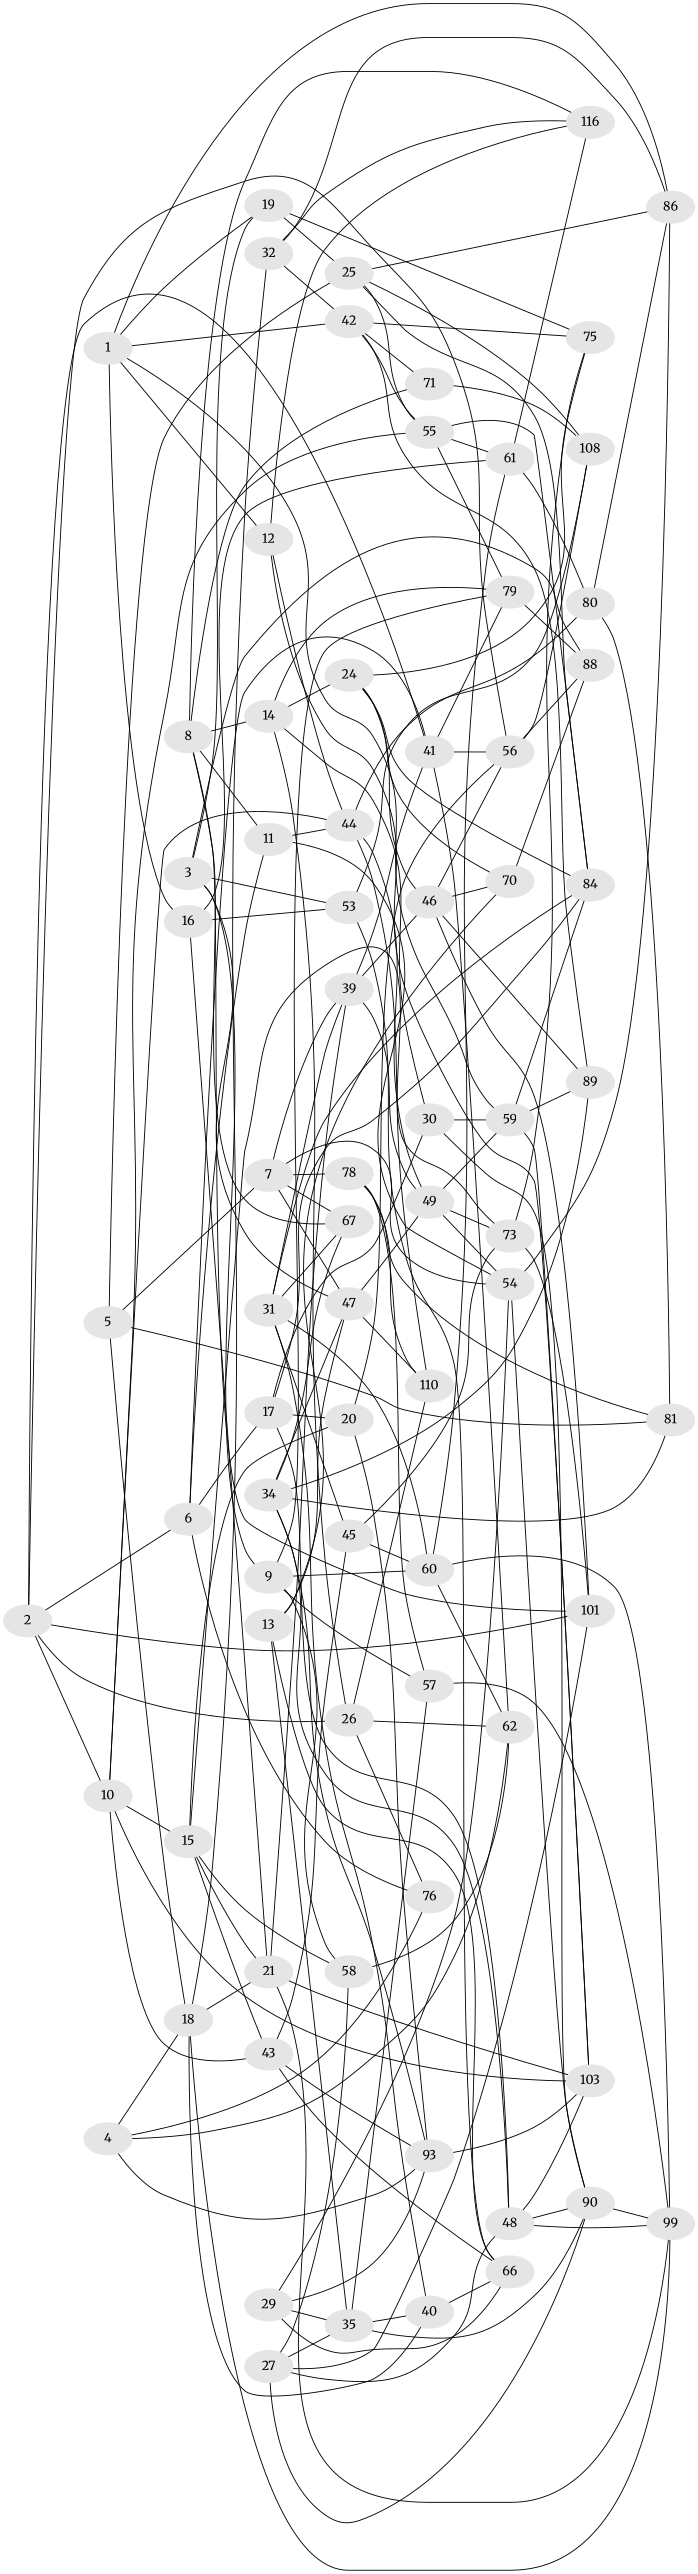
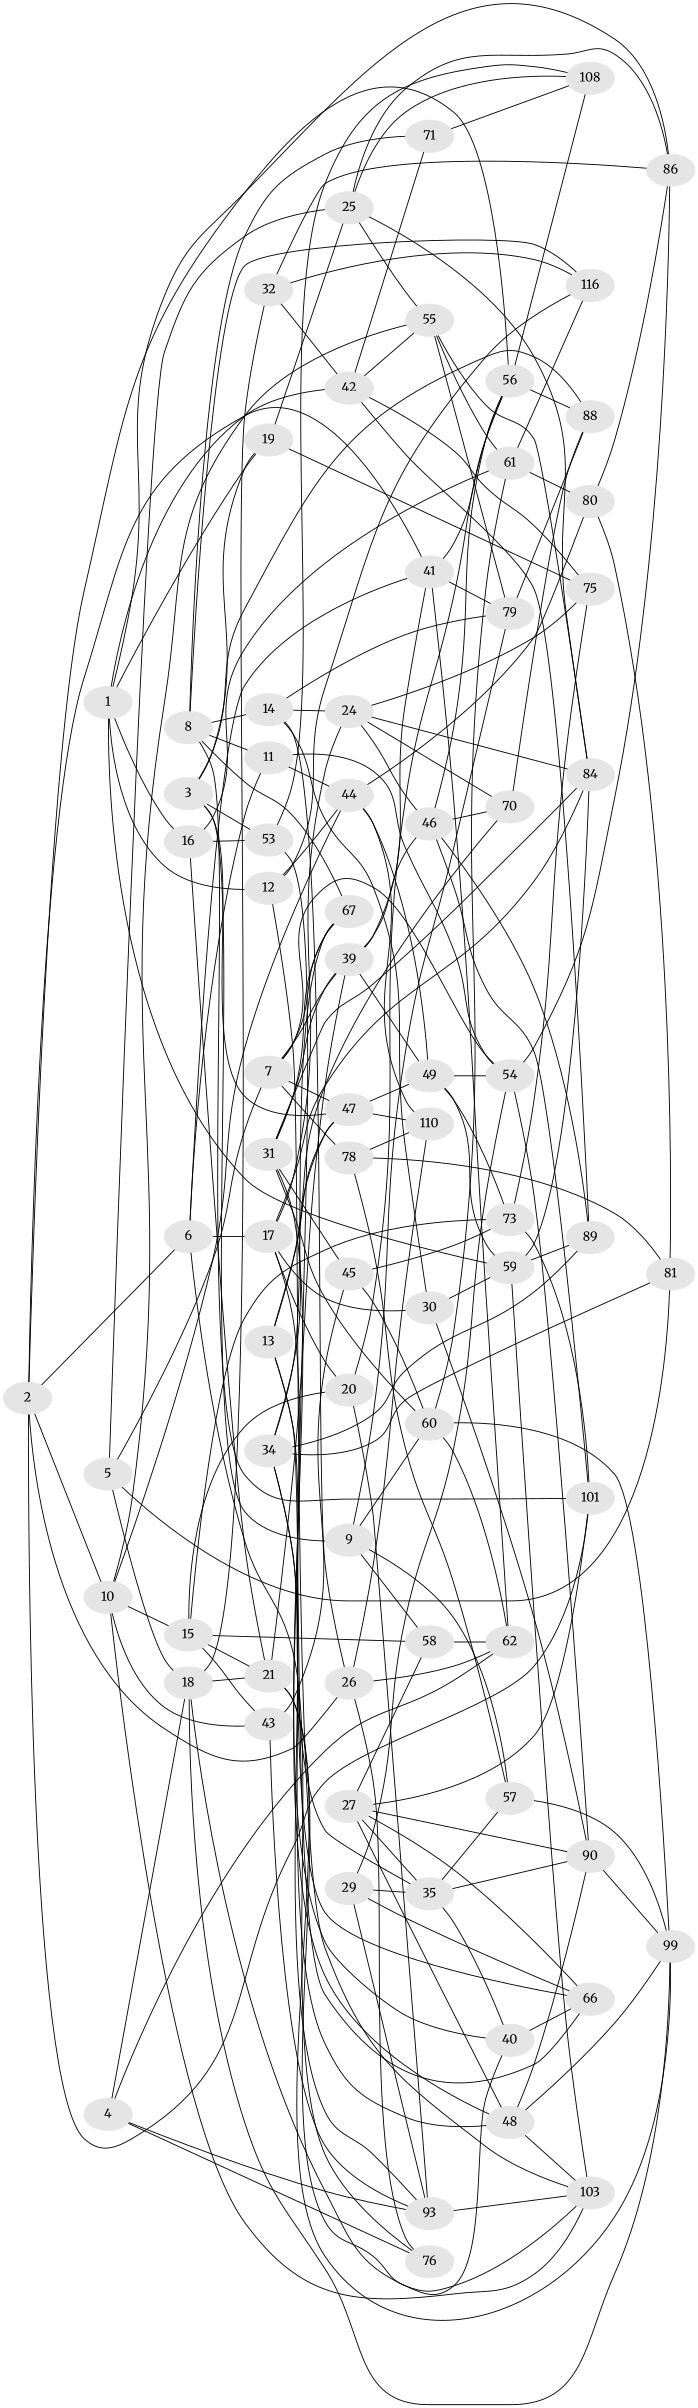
none -> (309, 974)
(377, 2174) -> (480, 1892)
